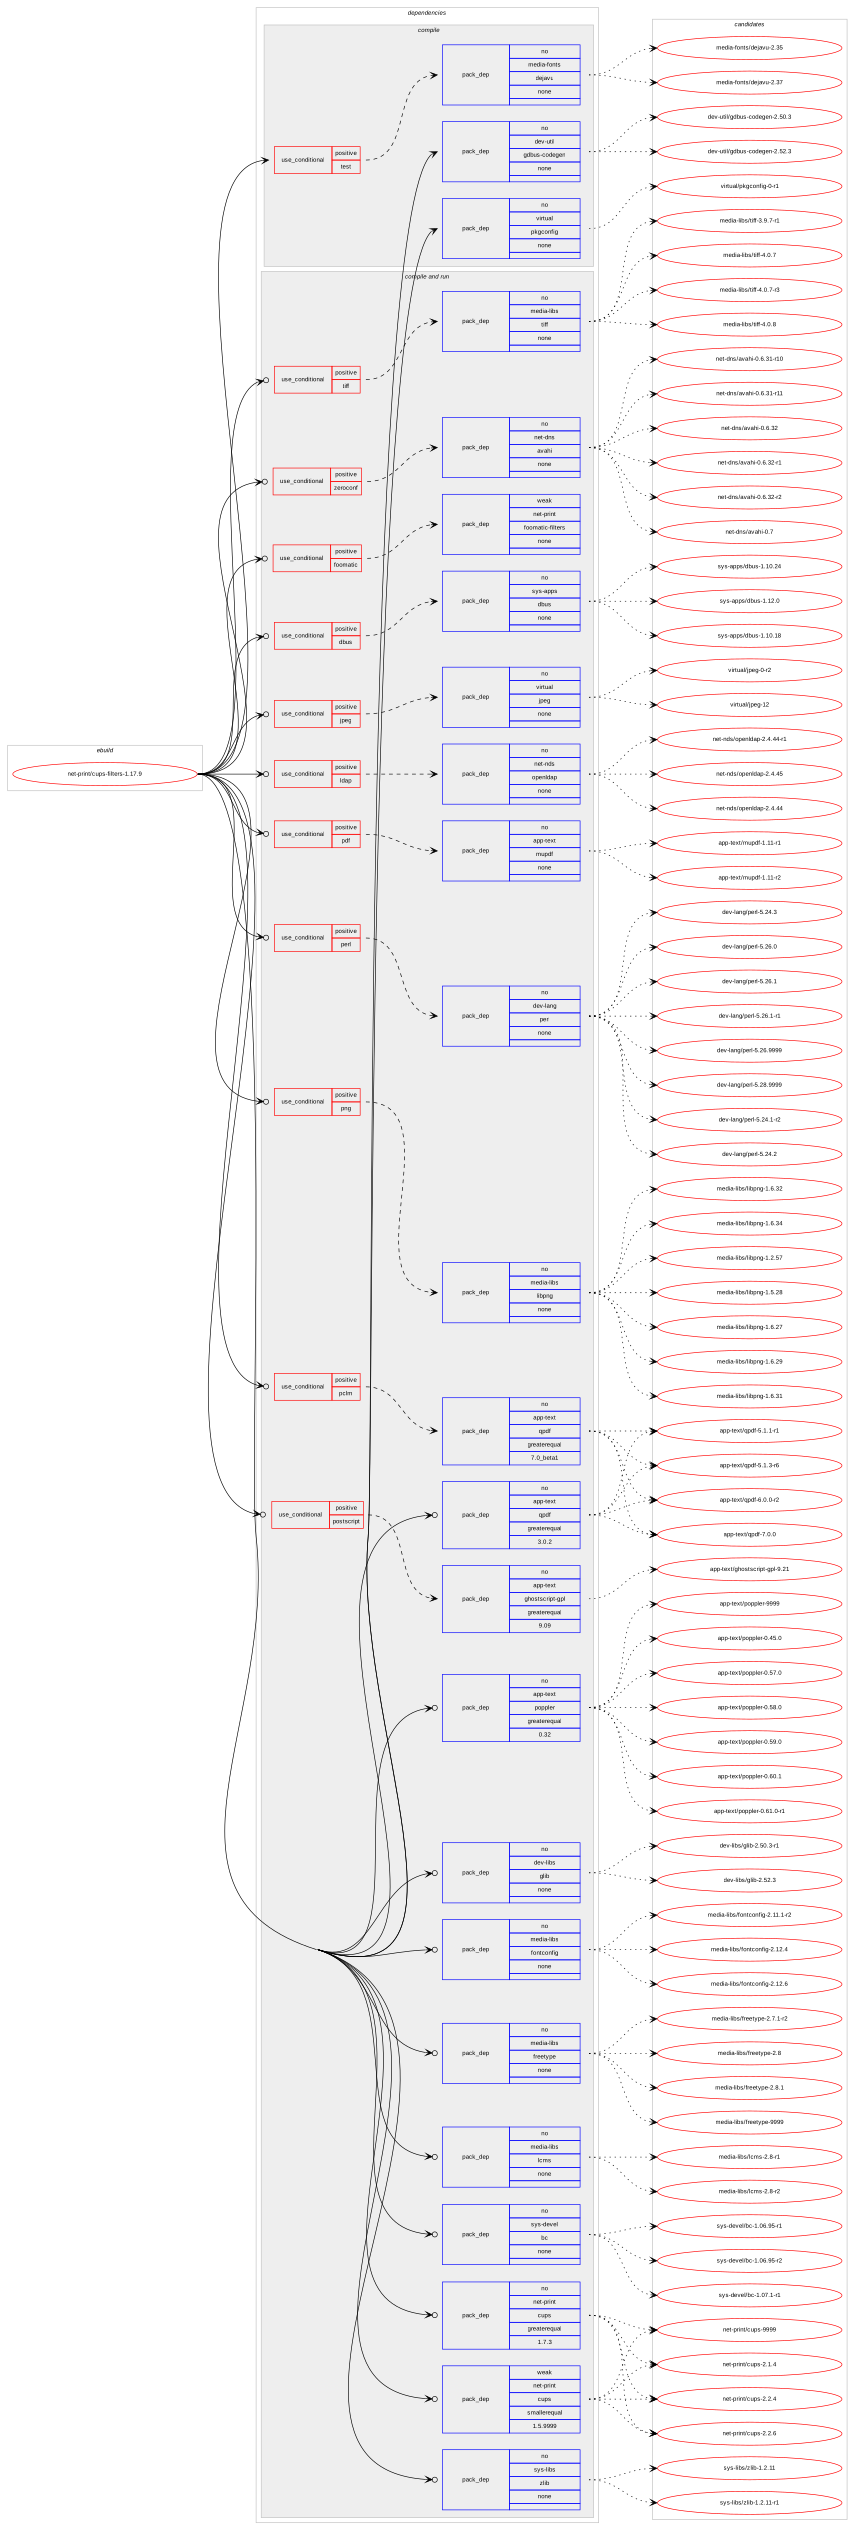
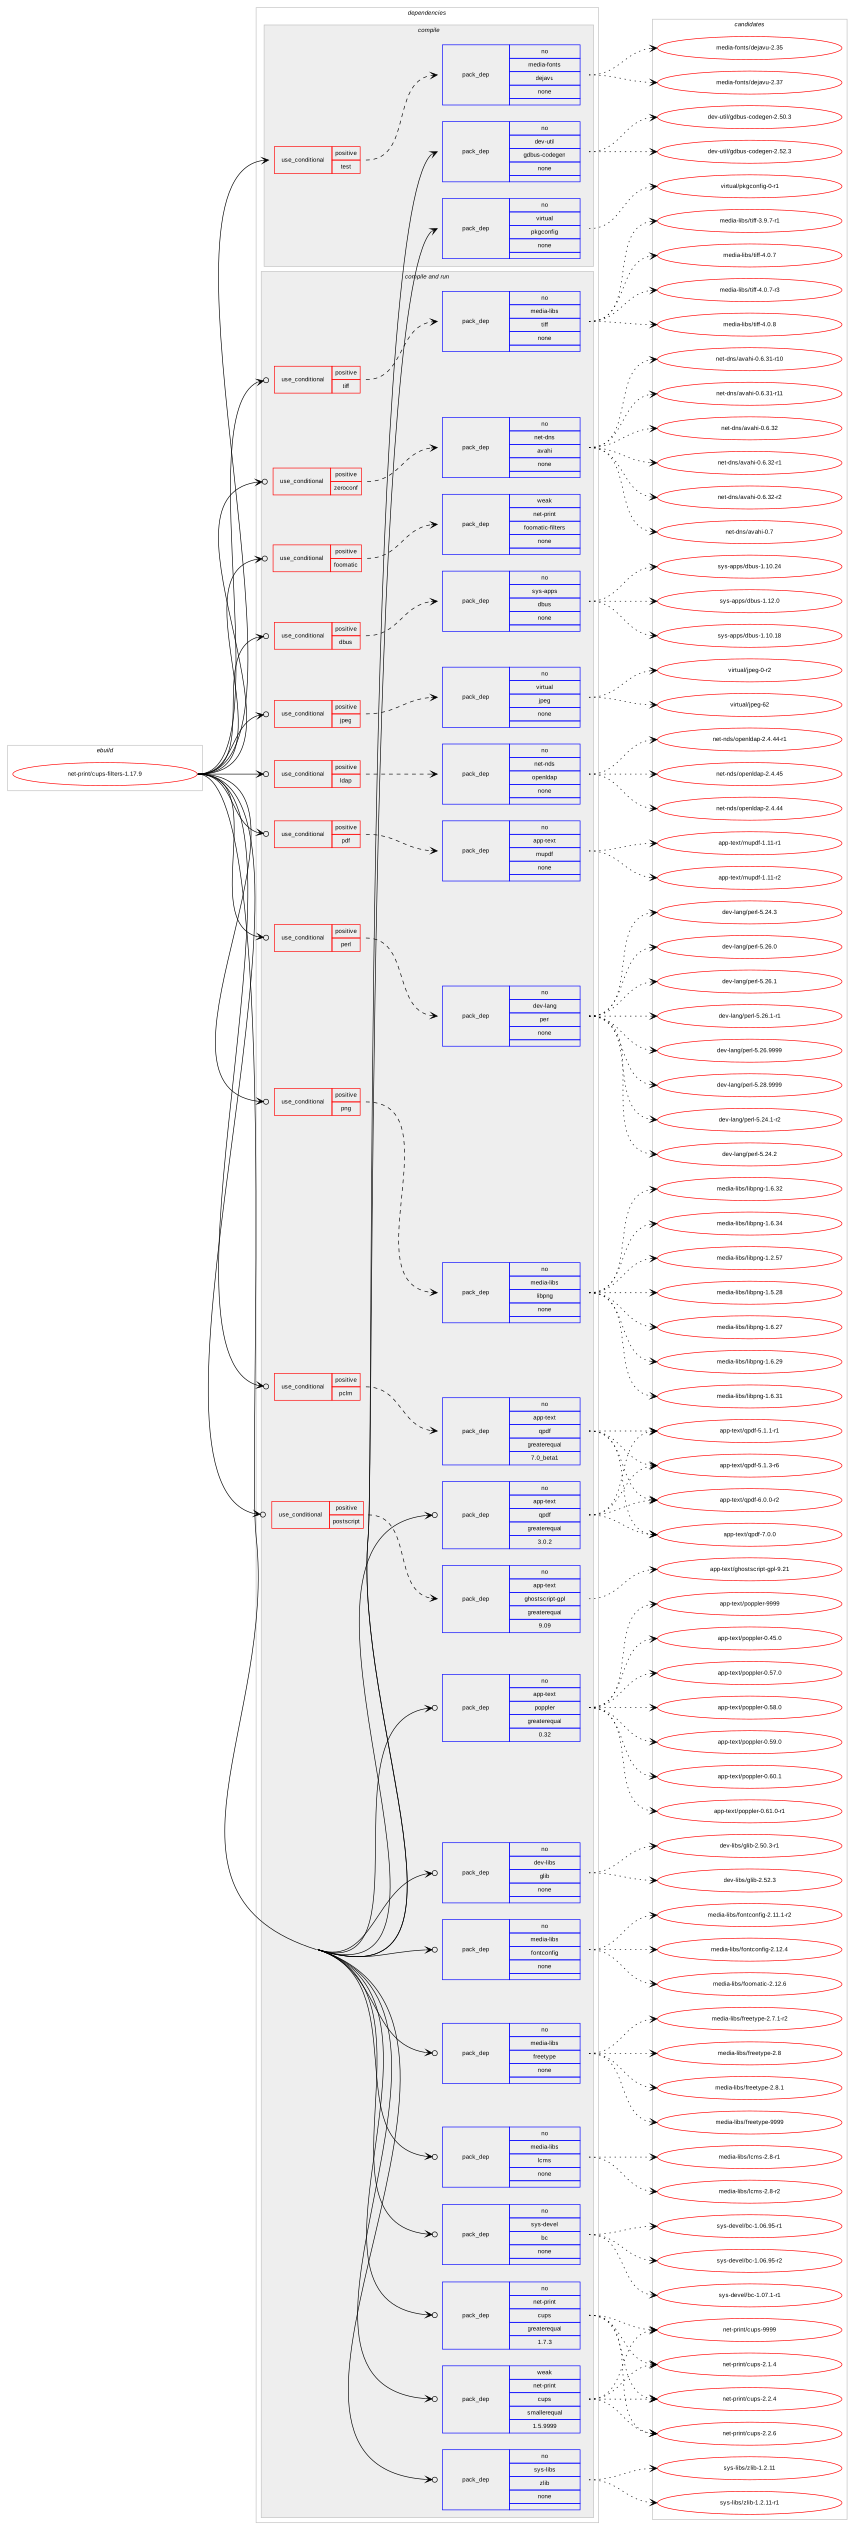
(750, 705) -> (750, 705)
(750, 1984) -> (750, 1984)
